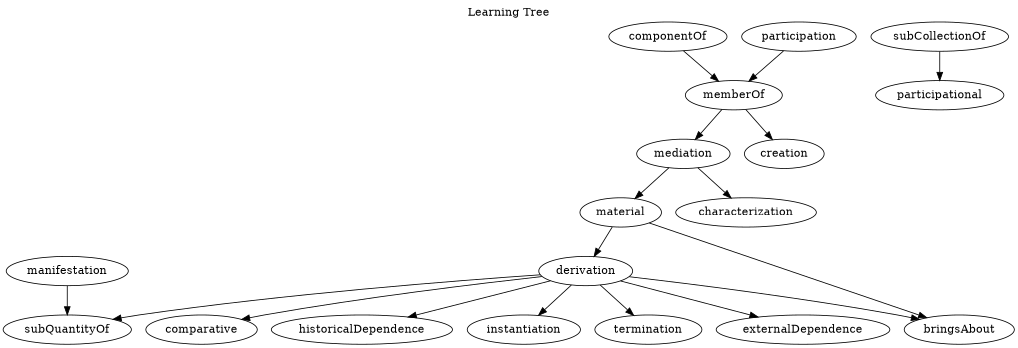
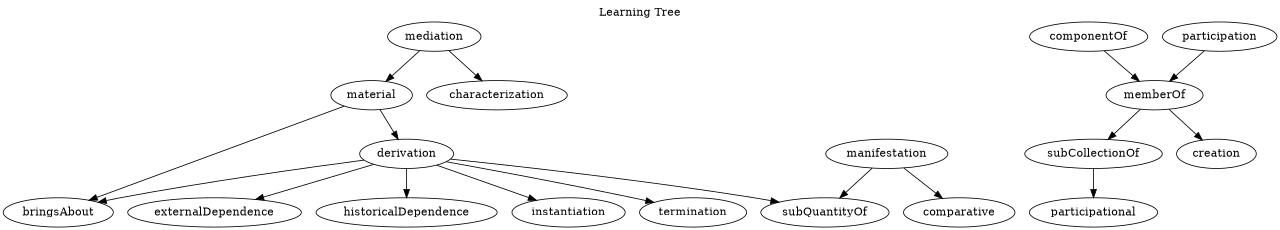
(711, 121) -> (1127, 122)
(395, 295) -> (920, 181)
